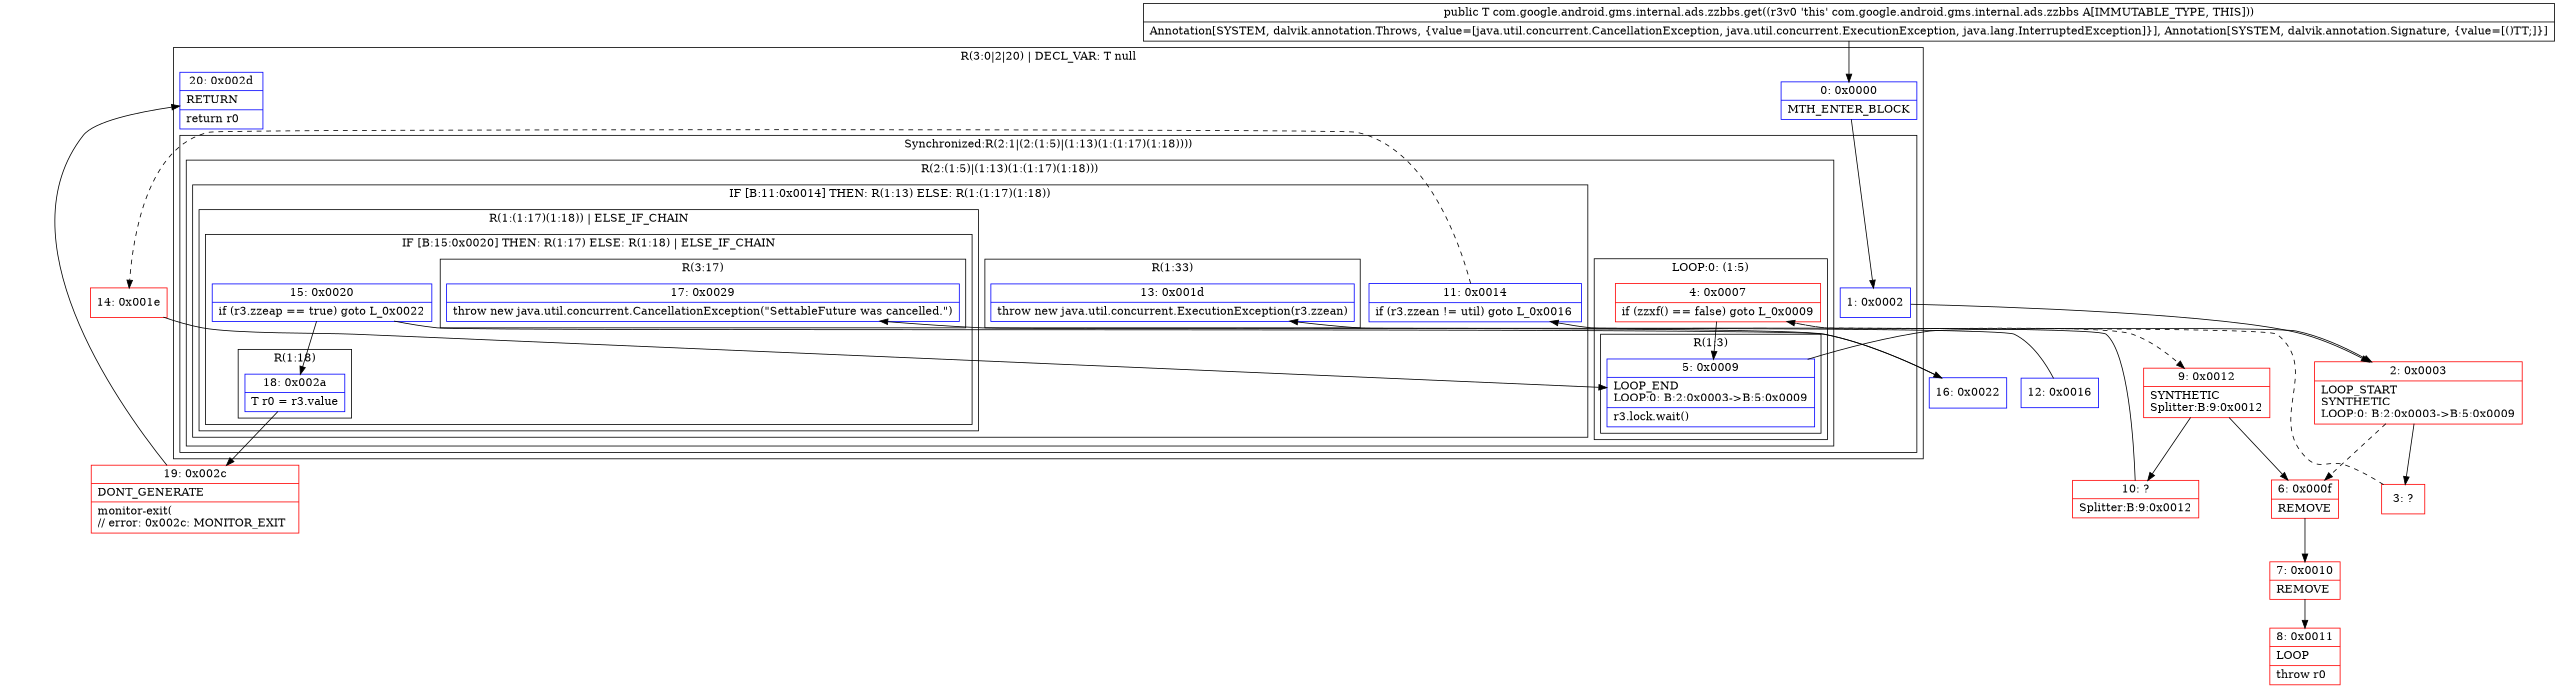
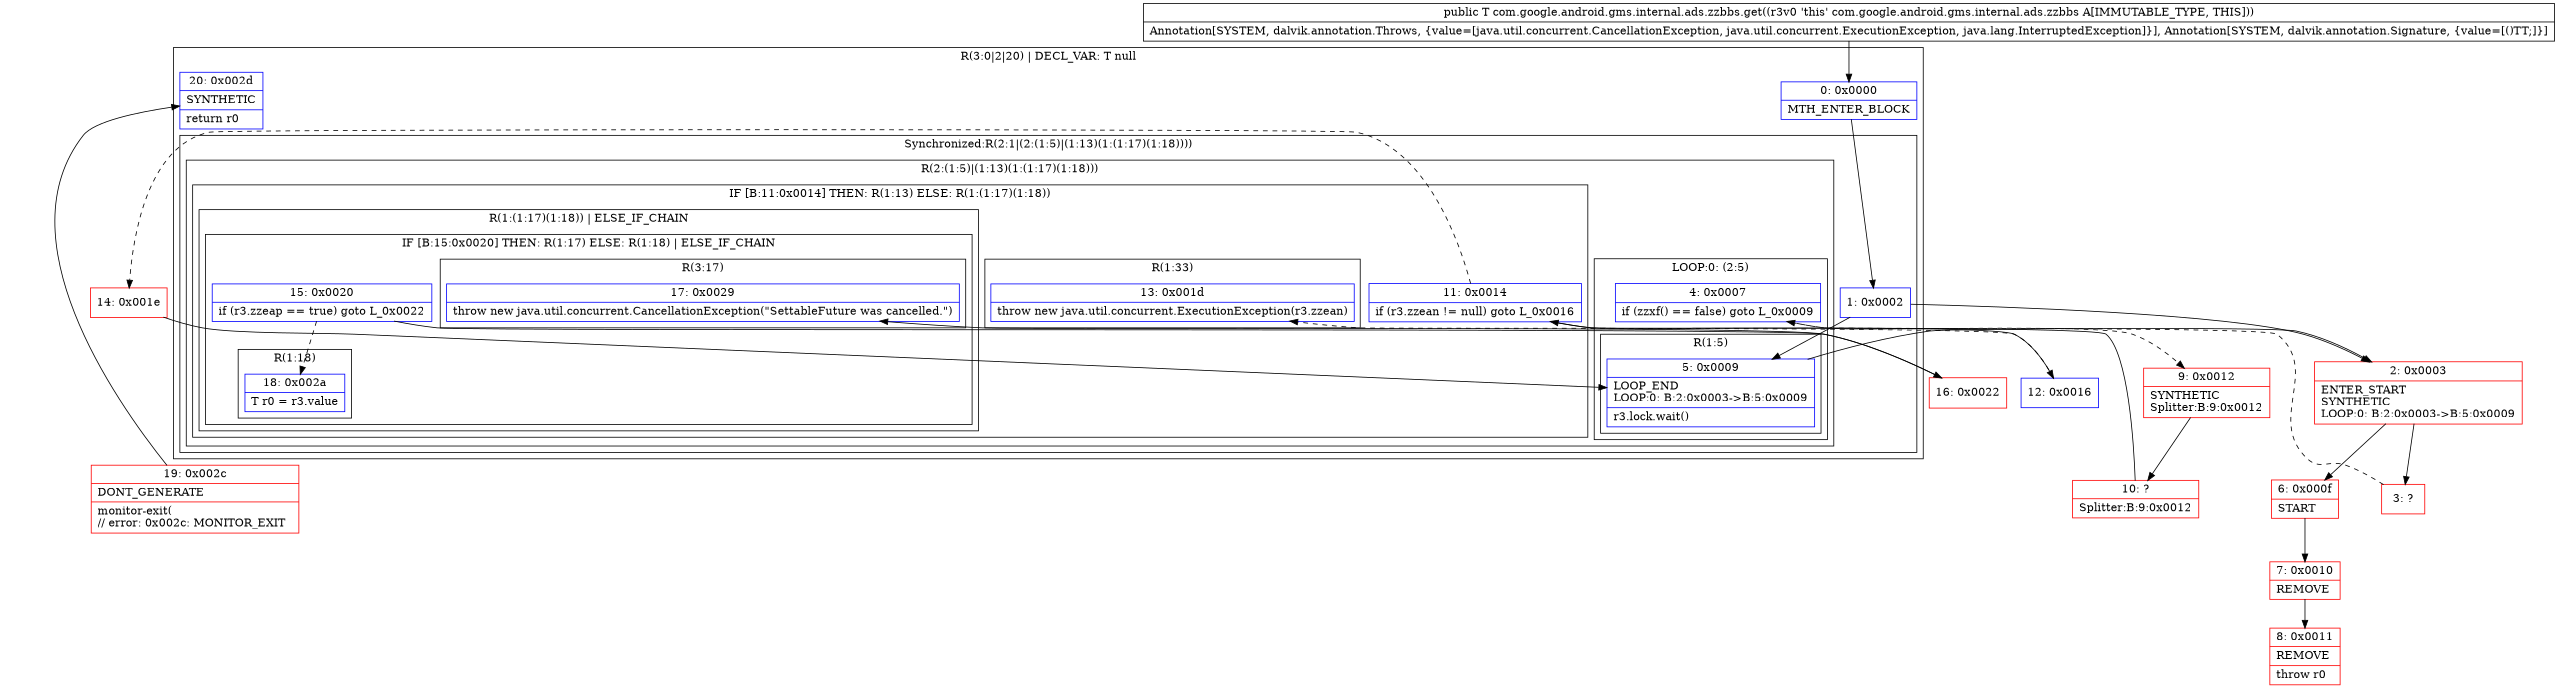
(212, 100) -> (221, 100)
(1711, 268) -> (1711, 268)
(1718, 303) -> (1718, 303)
(1474, 312) -> (1475, 312)
(1686, 328) -> (1686, 328)
none -> (1808, 328)
(1715, 339) -> (1809, 339)
(1711, 343) -> (1711, 343)
(310, 344) -> (310, 344)
(2359, 390) -> (2364, 390)
(1968, 393) -> (1968, 393)
(255, 435) -> none
(2256, 446) -> none
(2358, 449) -> (2358, 449)
(2305, 508) -> (2297, 508)
(2293, 656) -> (2303, 656)
